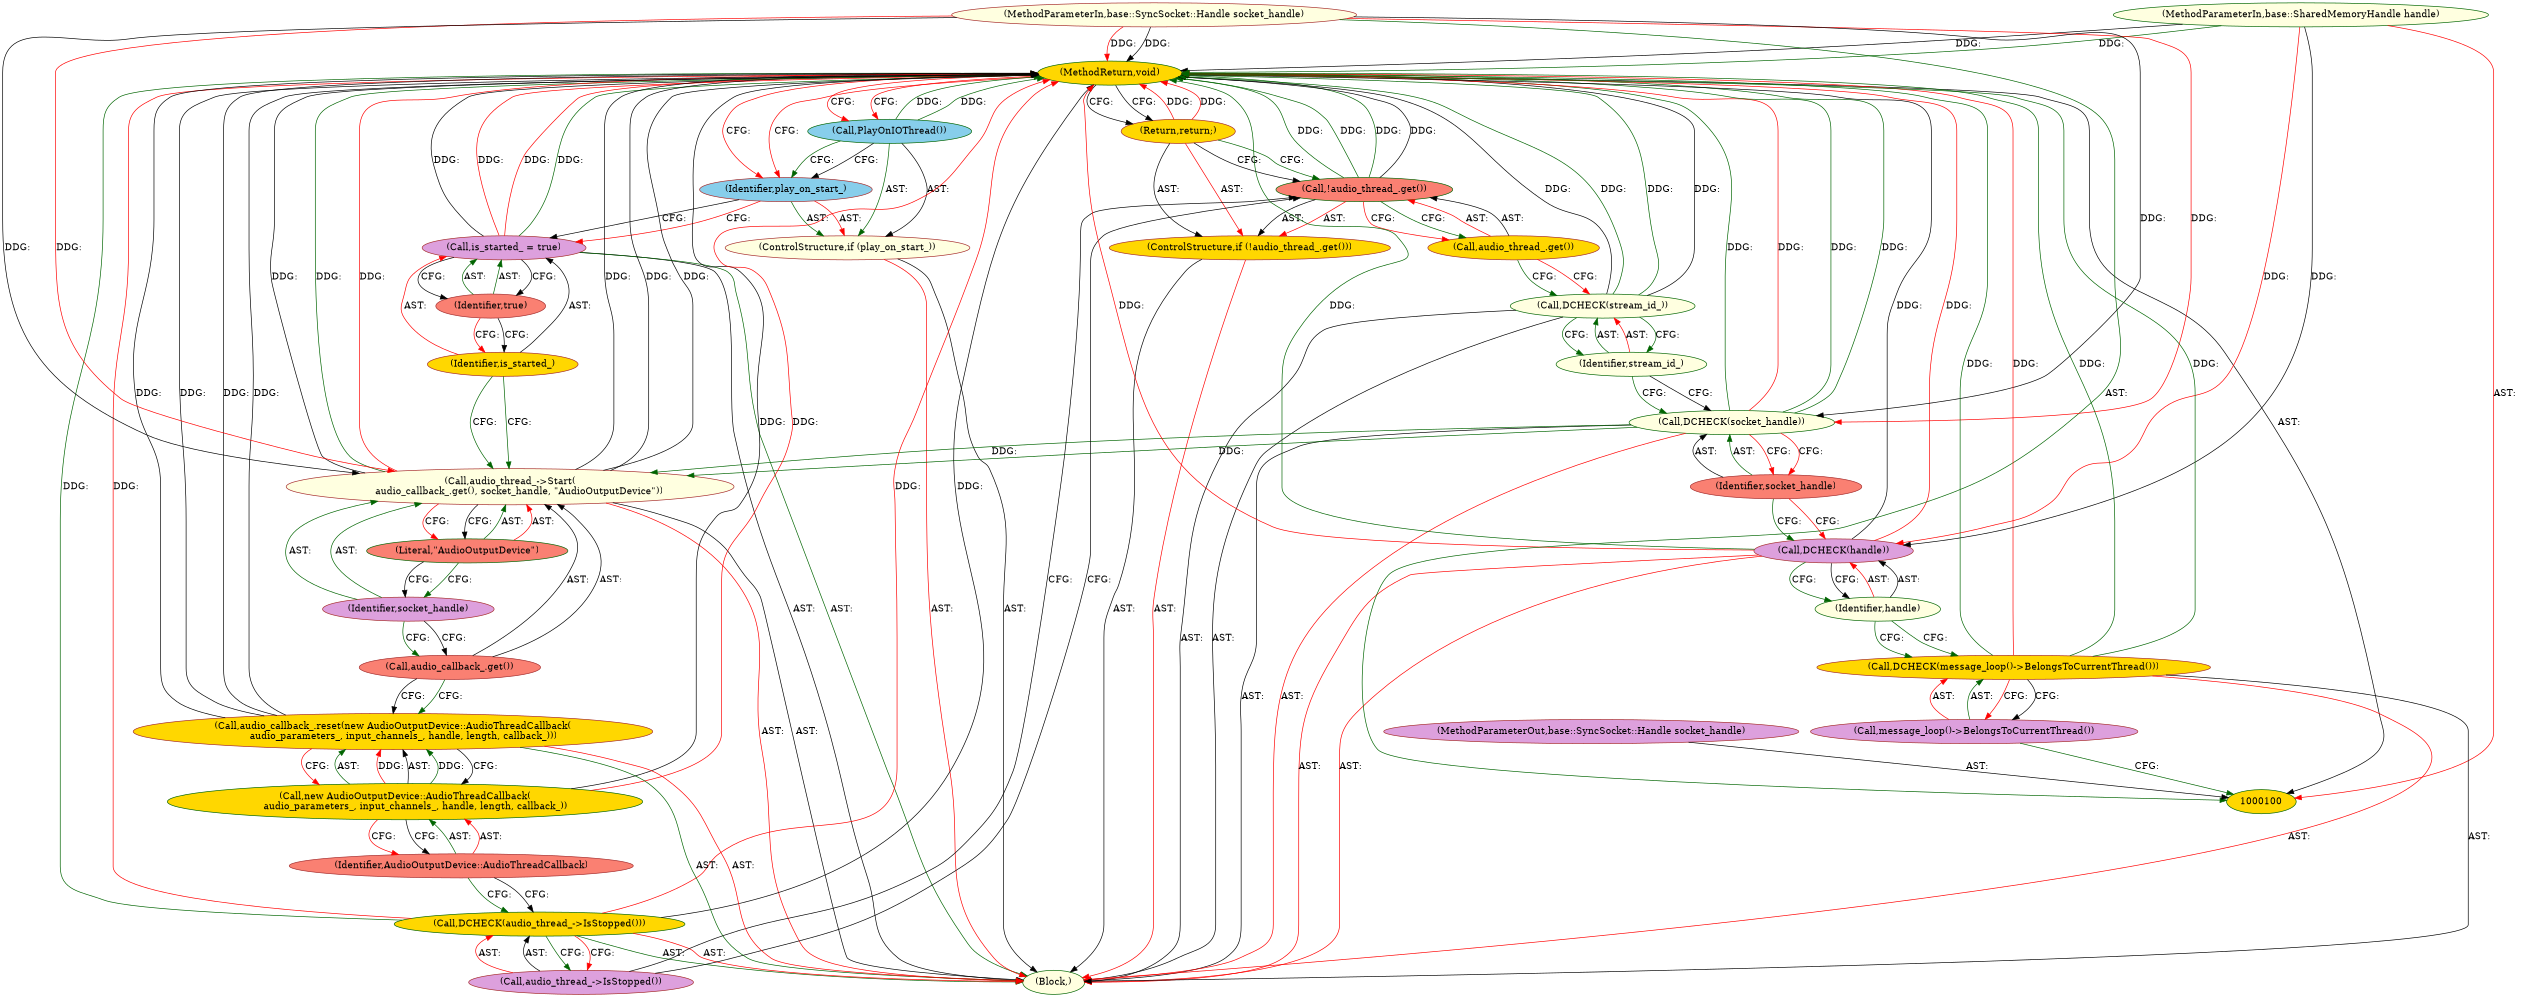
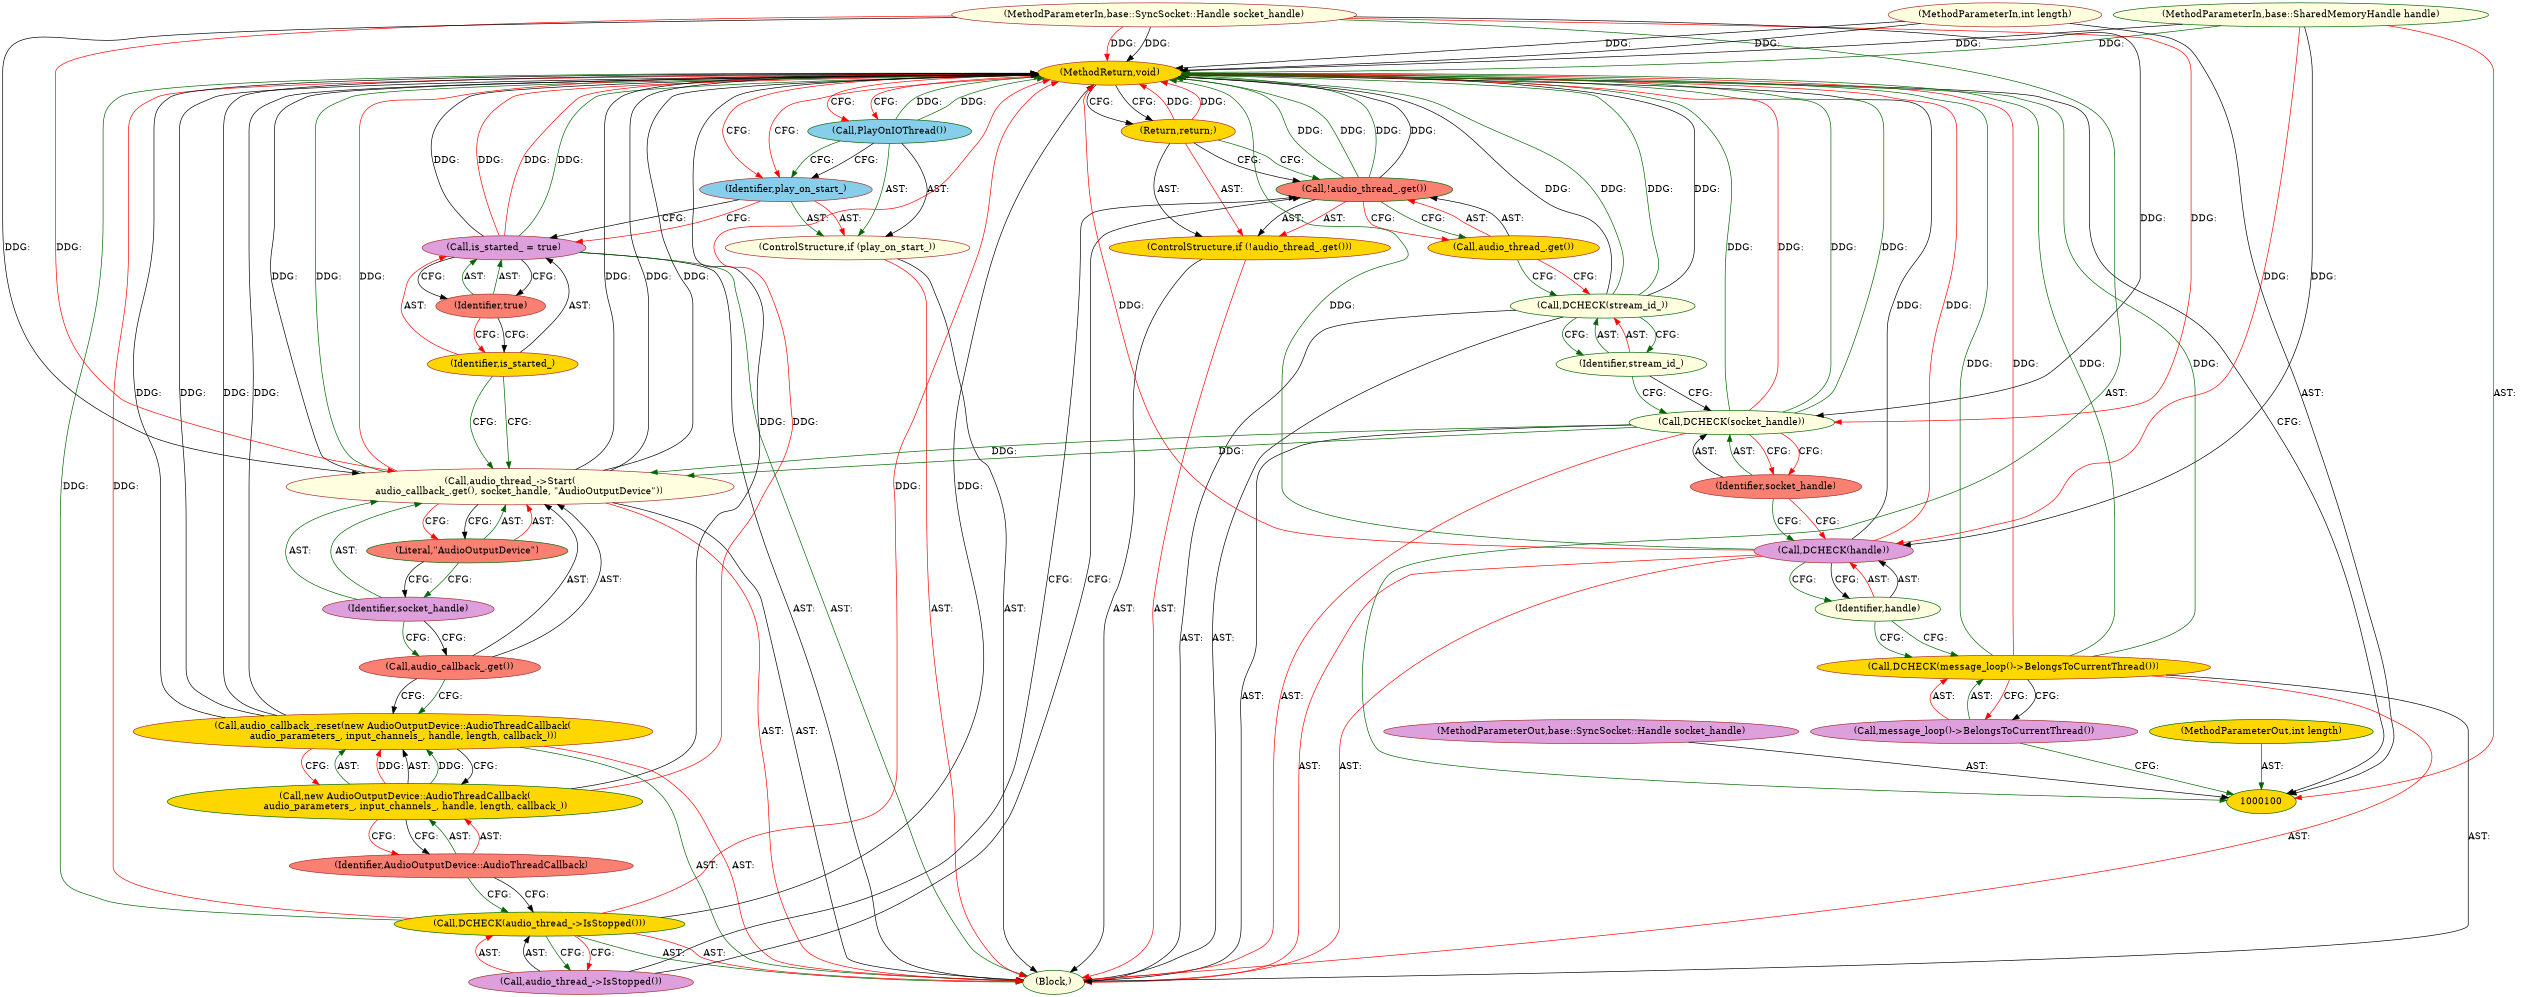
none -> (1995, 15)
(1110, 73) -> (1110, 73)
(2291, 423) -> (2291, 423)
none -> (2261, 732)
